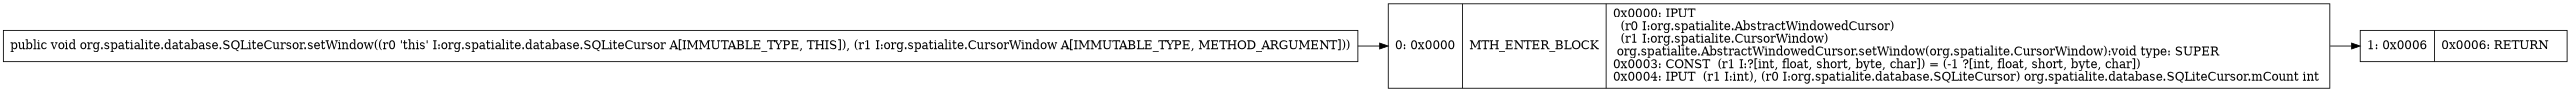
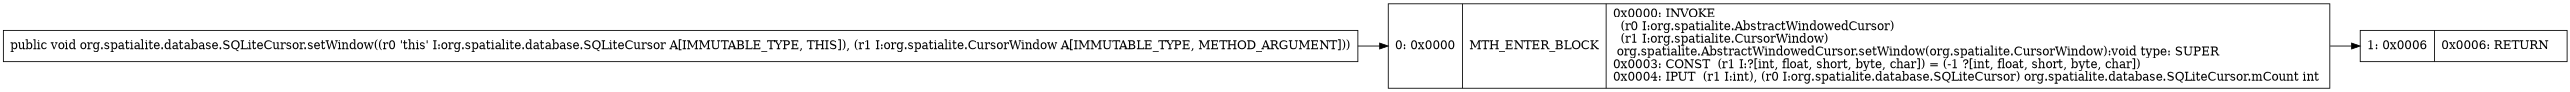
(1658, 14) -> (1668, 14)
